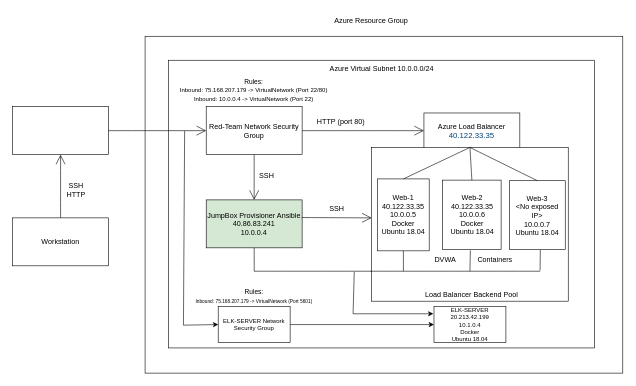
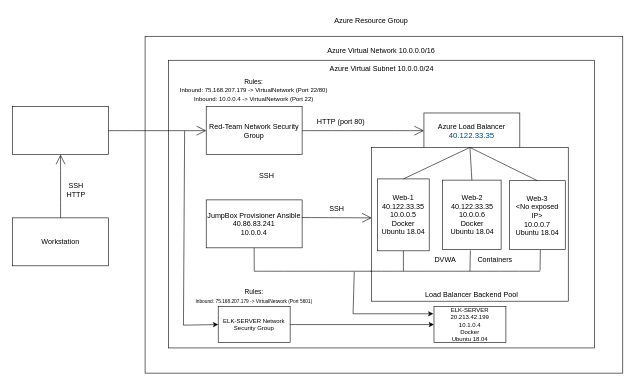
none -> (381, 51)
(254, 177) -> none
(254, 224) -> (254, 224)
